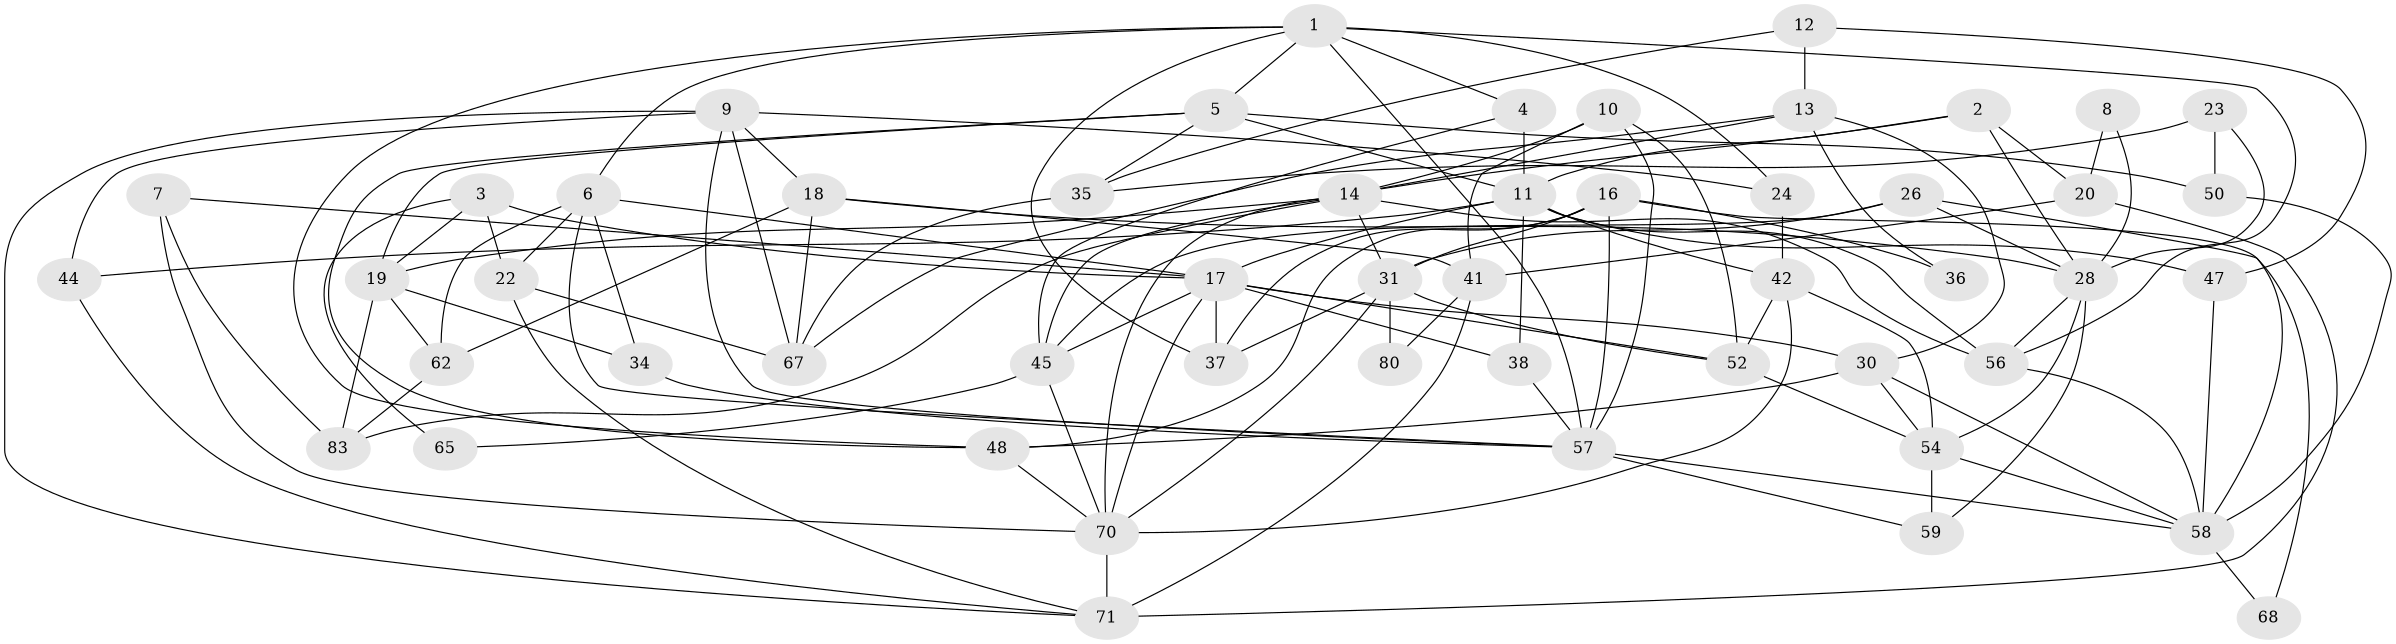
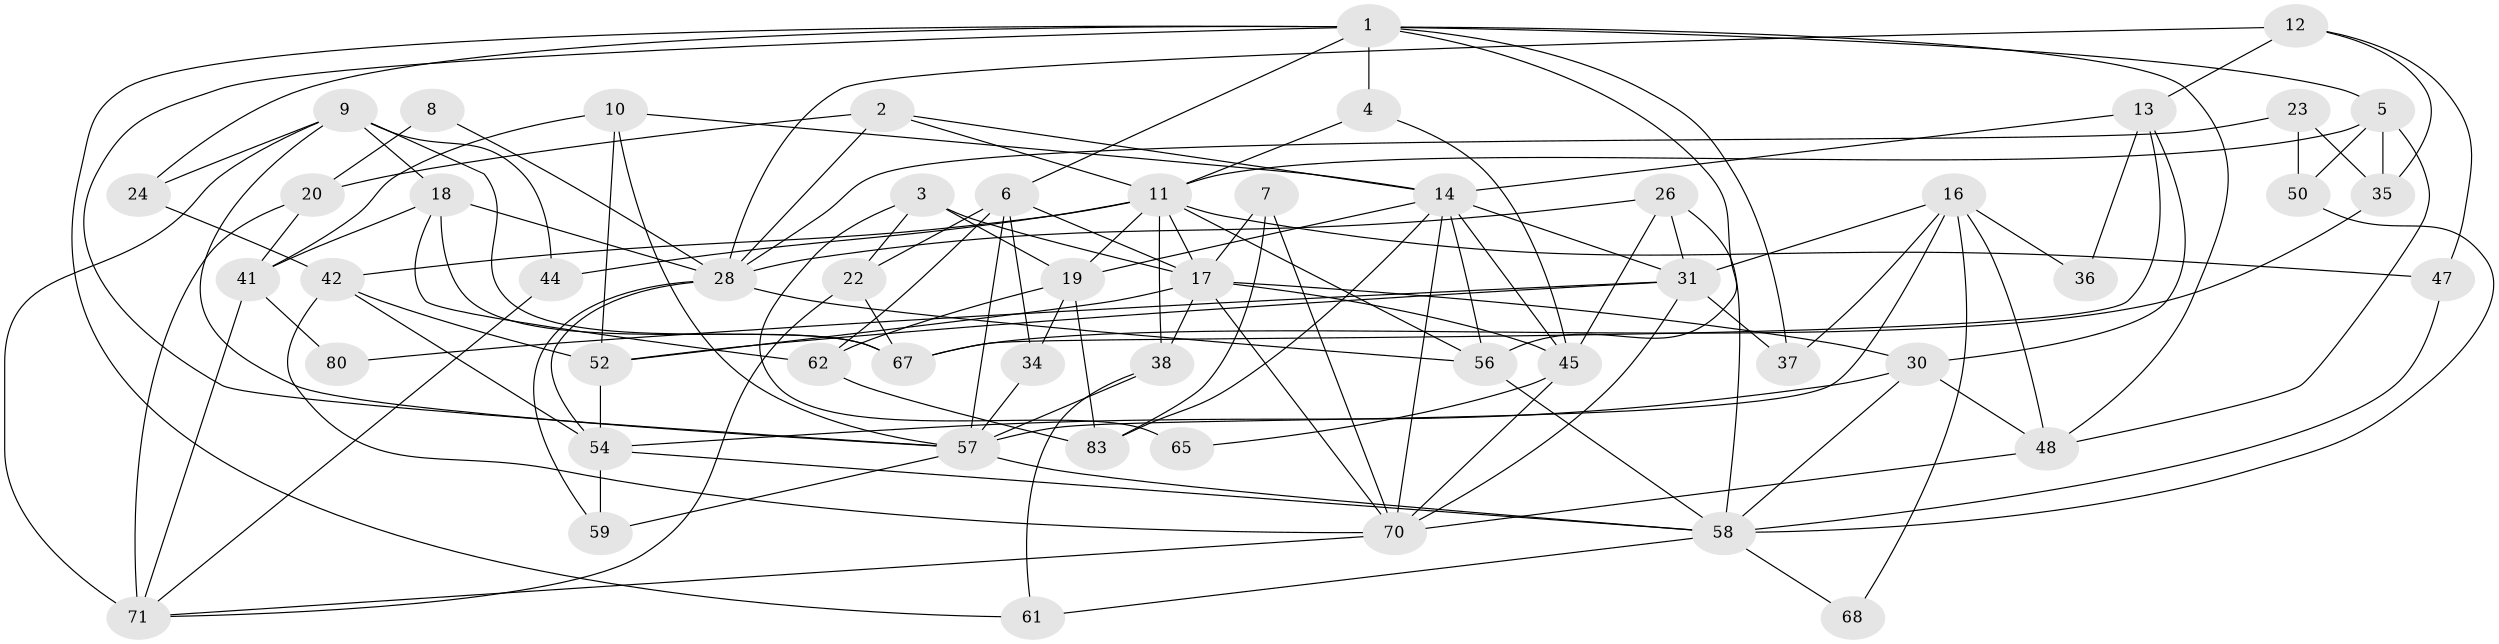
none -> (1448, 48)
(759, 140) -> (1106, 247)
(1216, 322) -> none
none -> (1033, 618)
